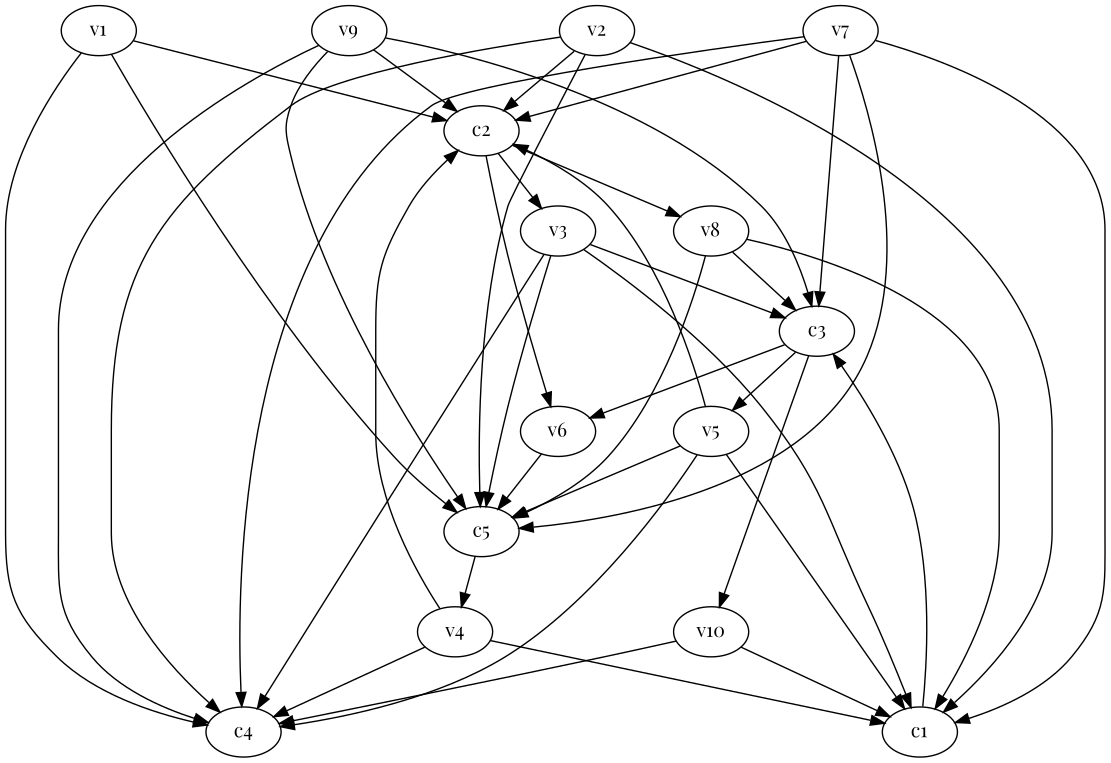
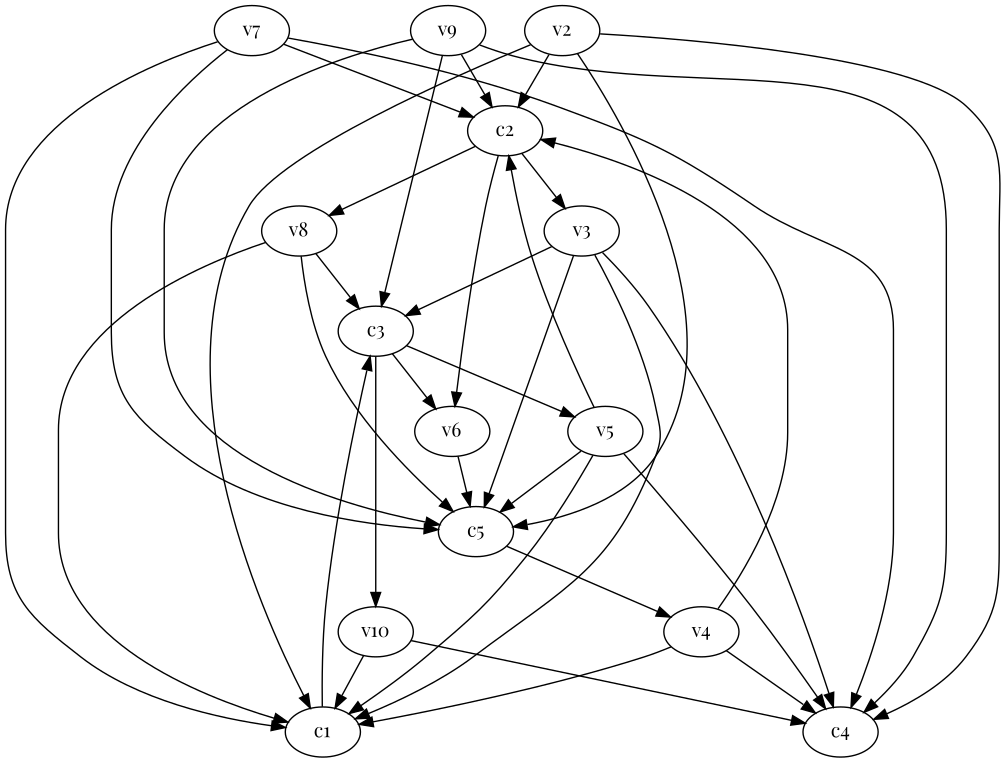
(99, 31) -> none
(829, 174) -> none
